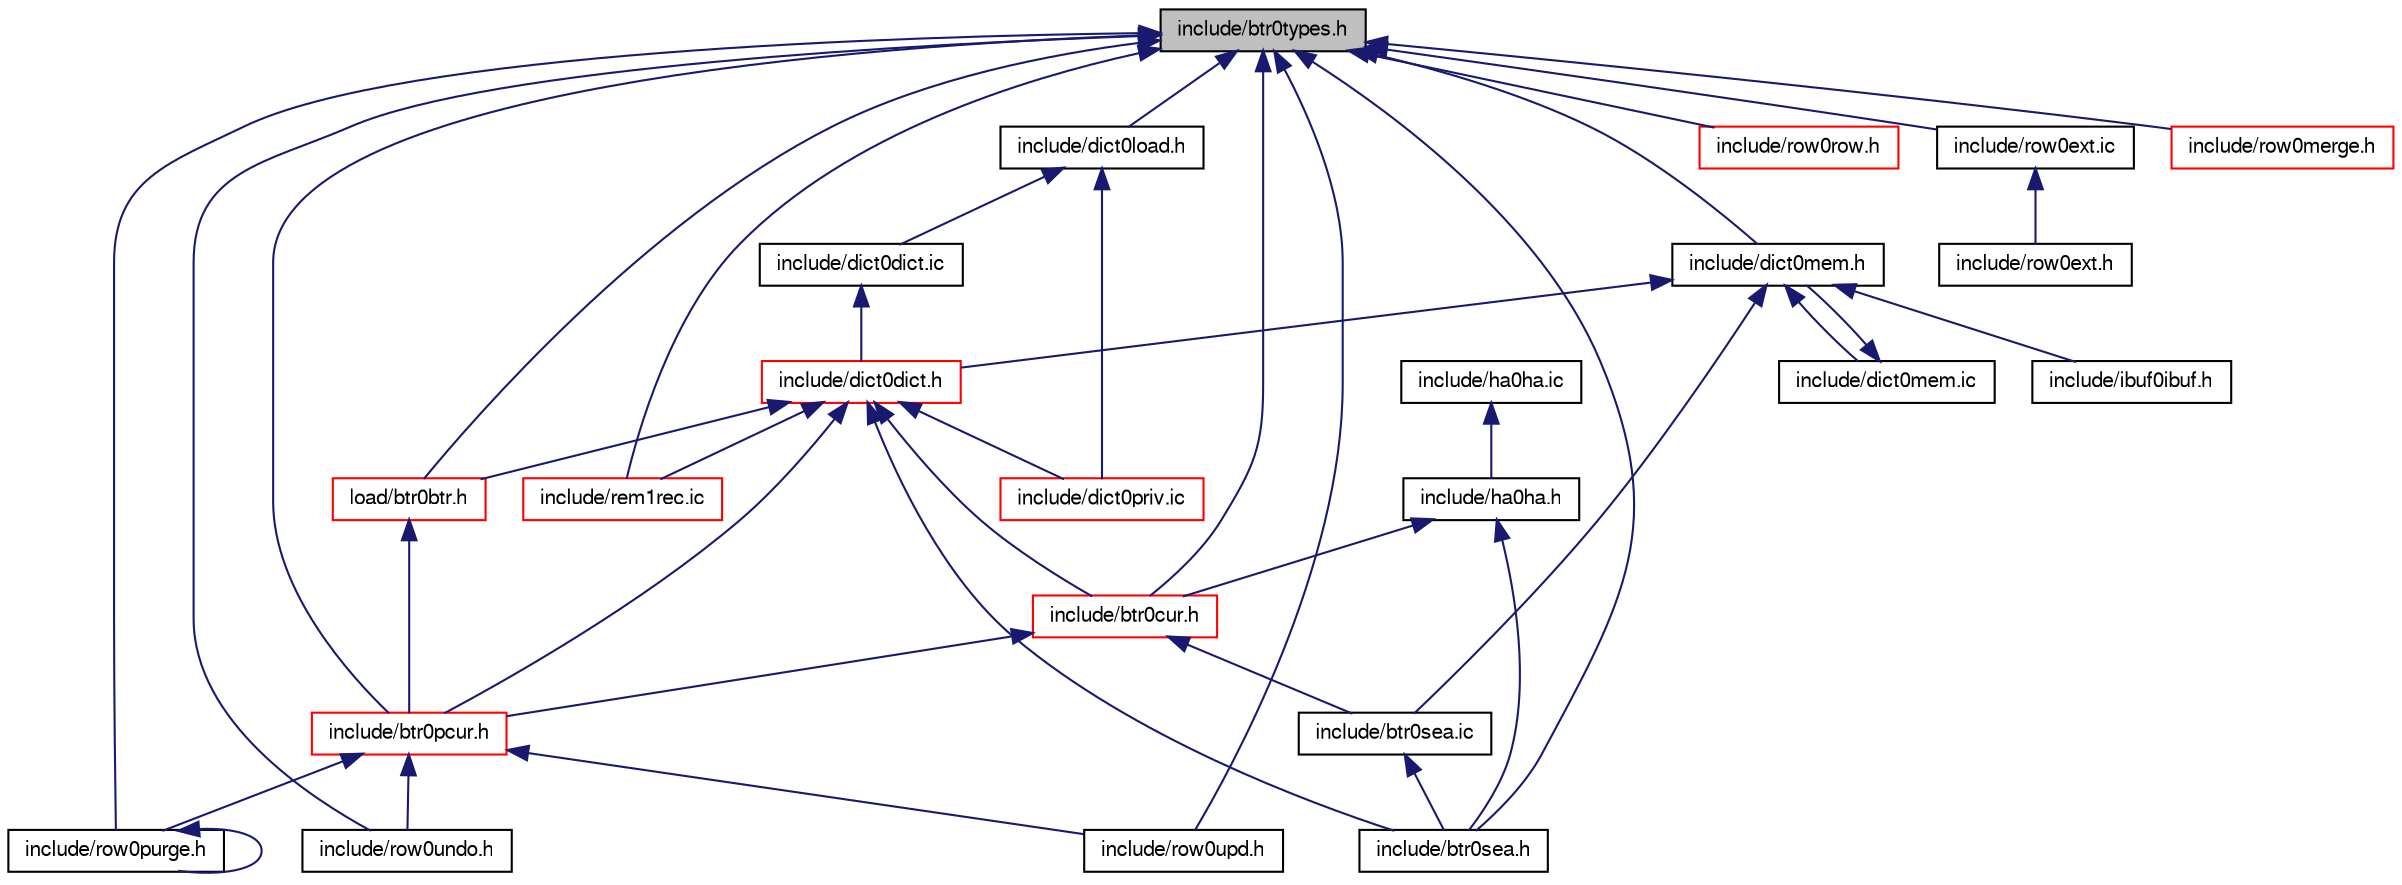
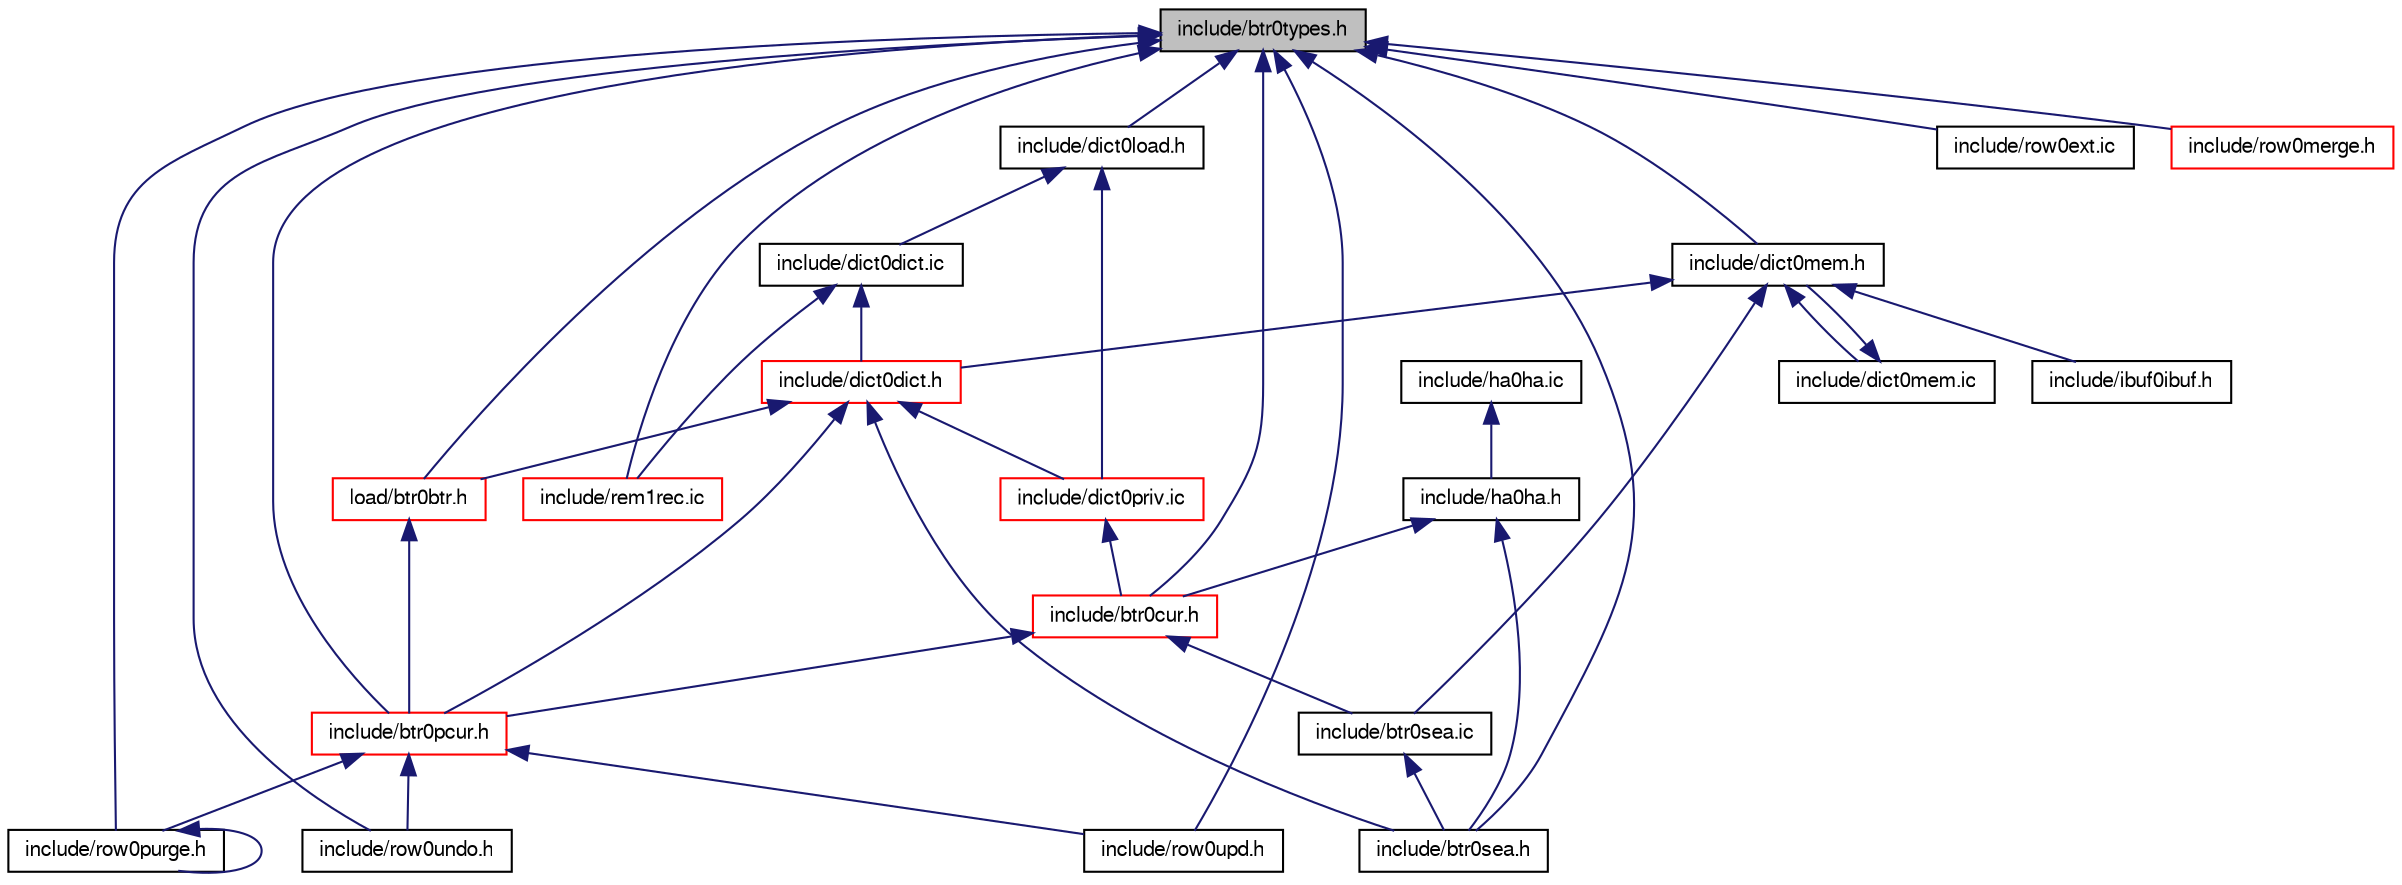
(1799, 148) -> none
(2035, 265) -> none
(732, 445) -> (721, 382)
(980, 520) -> (1116, 568)
